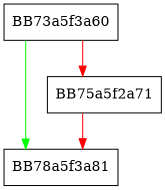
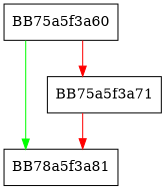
(61, 22) -> (61, 22)
(104, 95) -> (104, 95)
